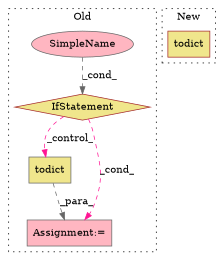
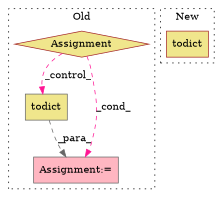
(82, 44) -> none
(82, 107) -> (82, 44)
